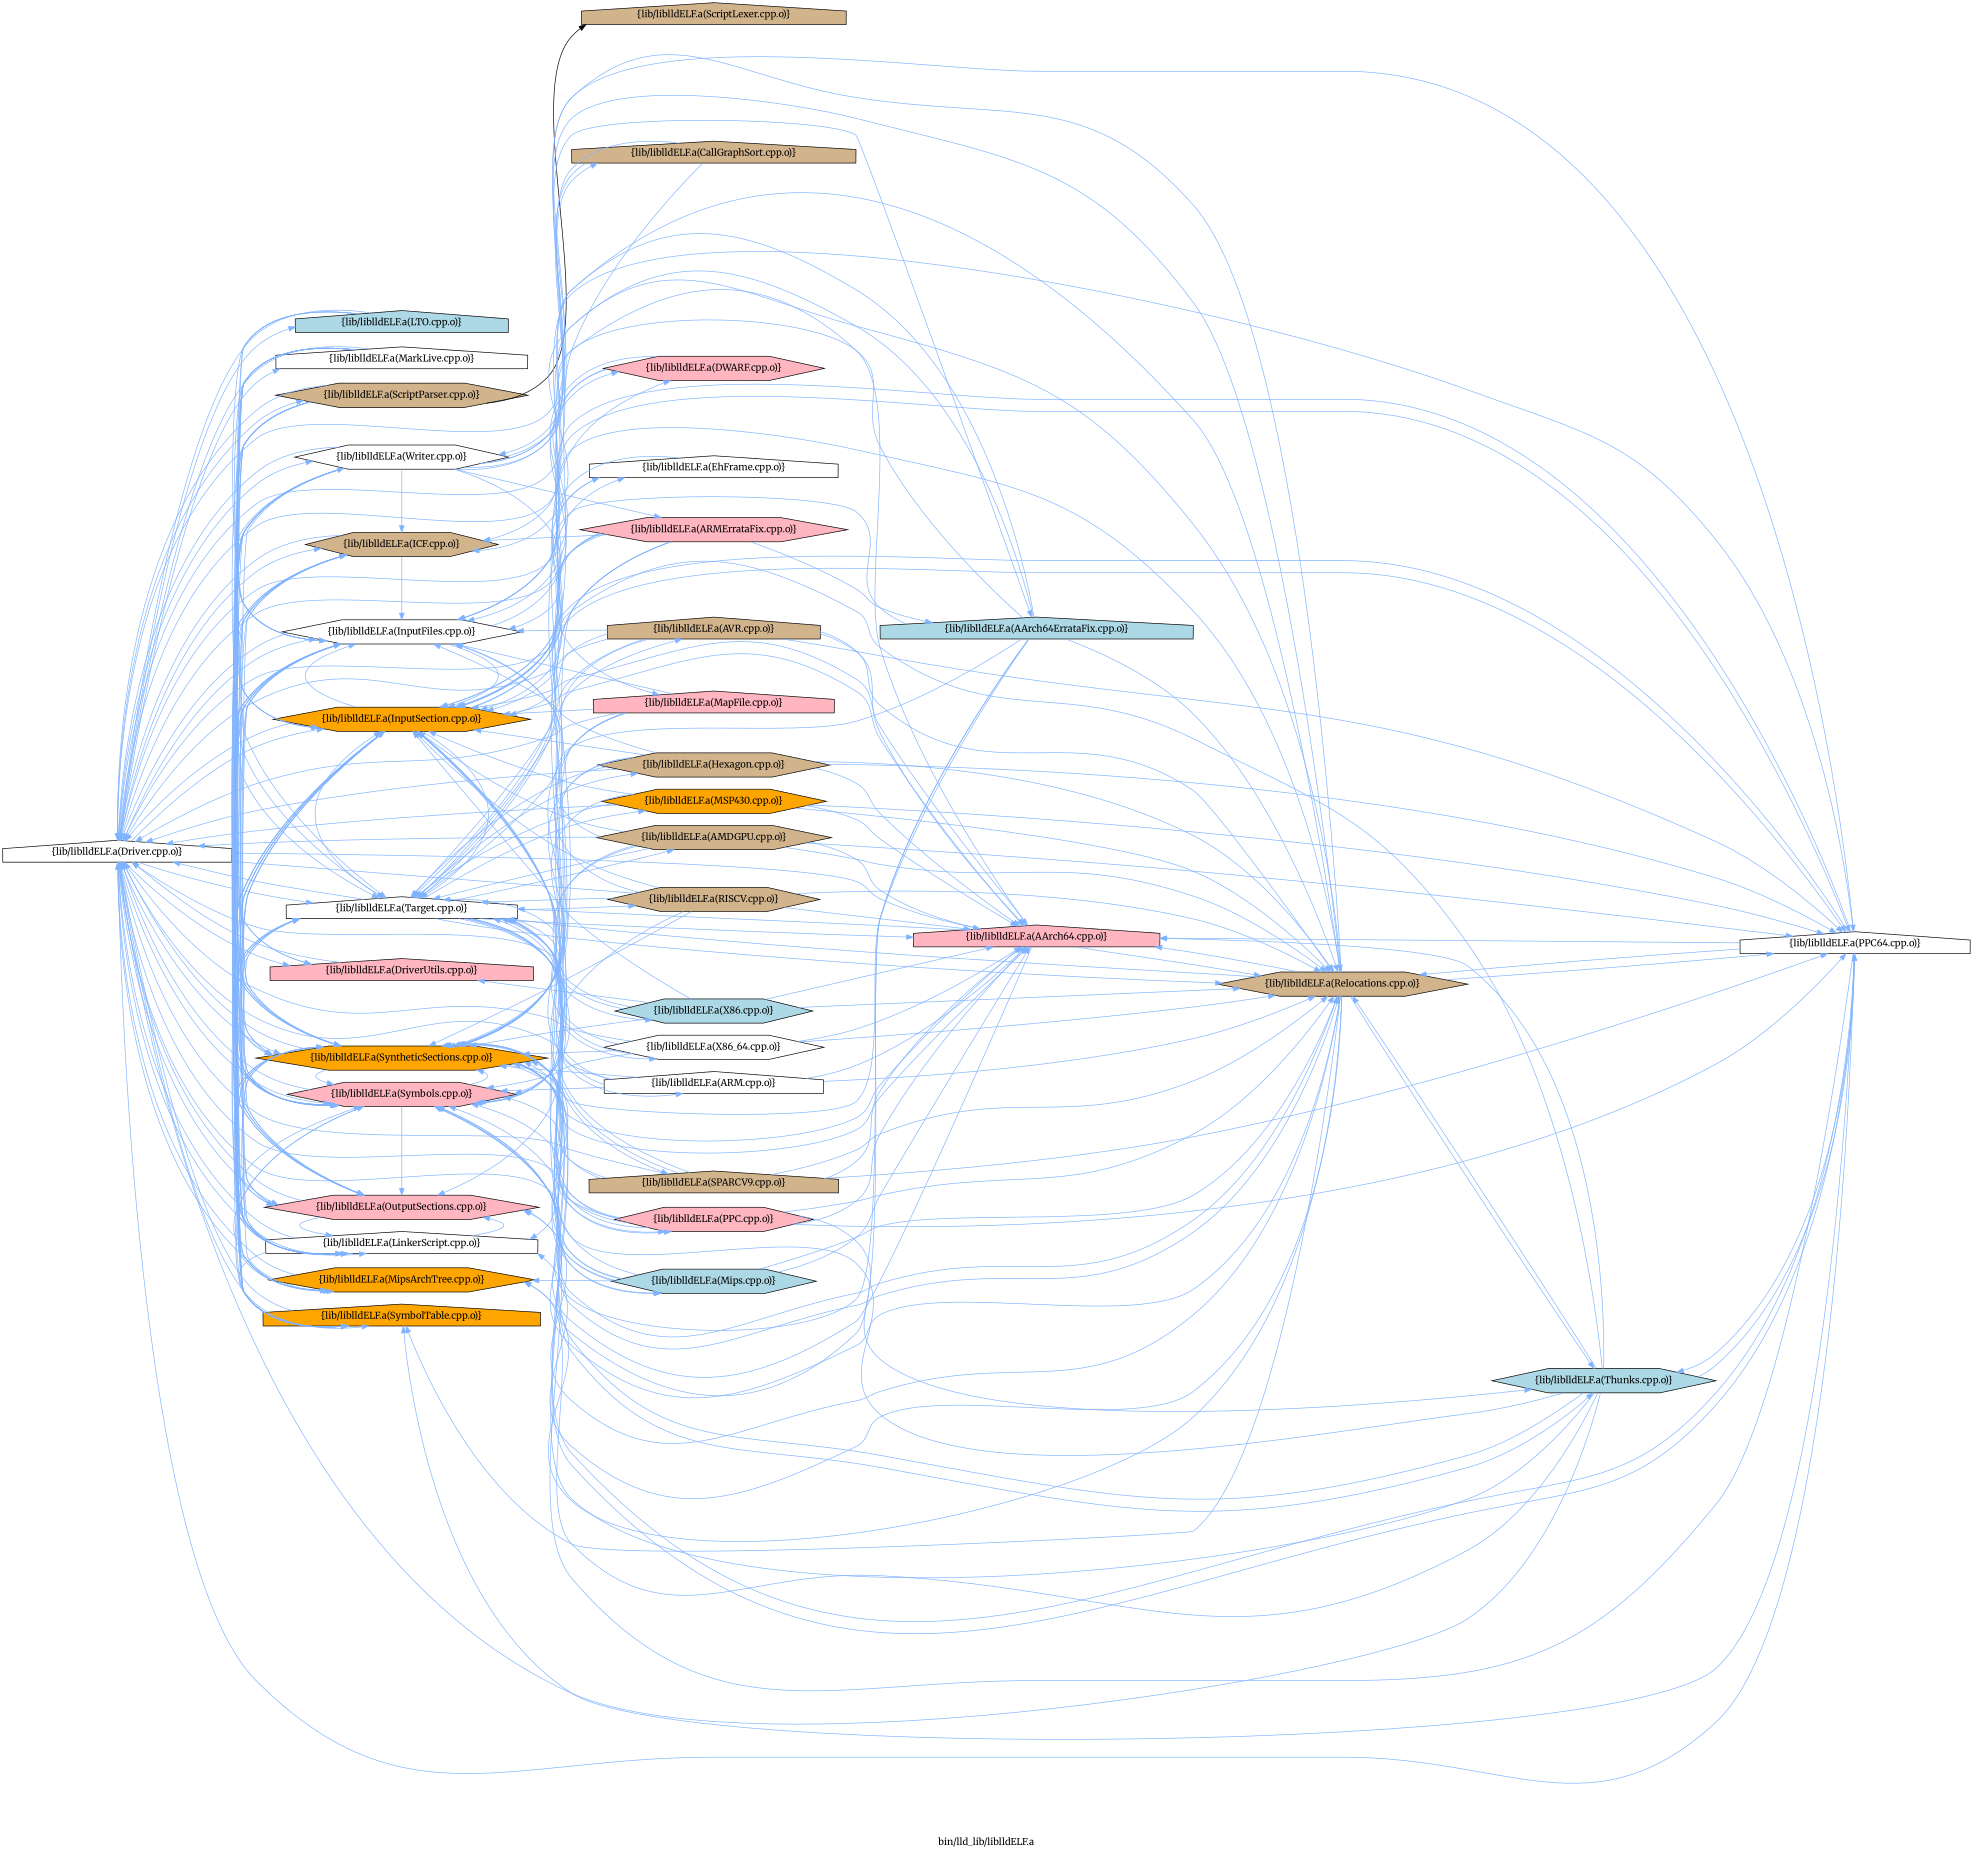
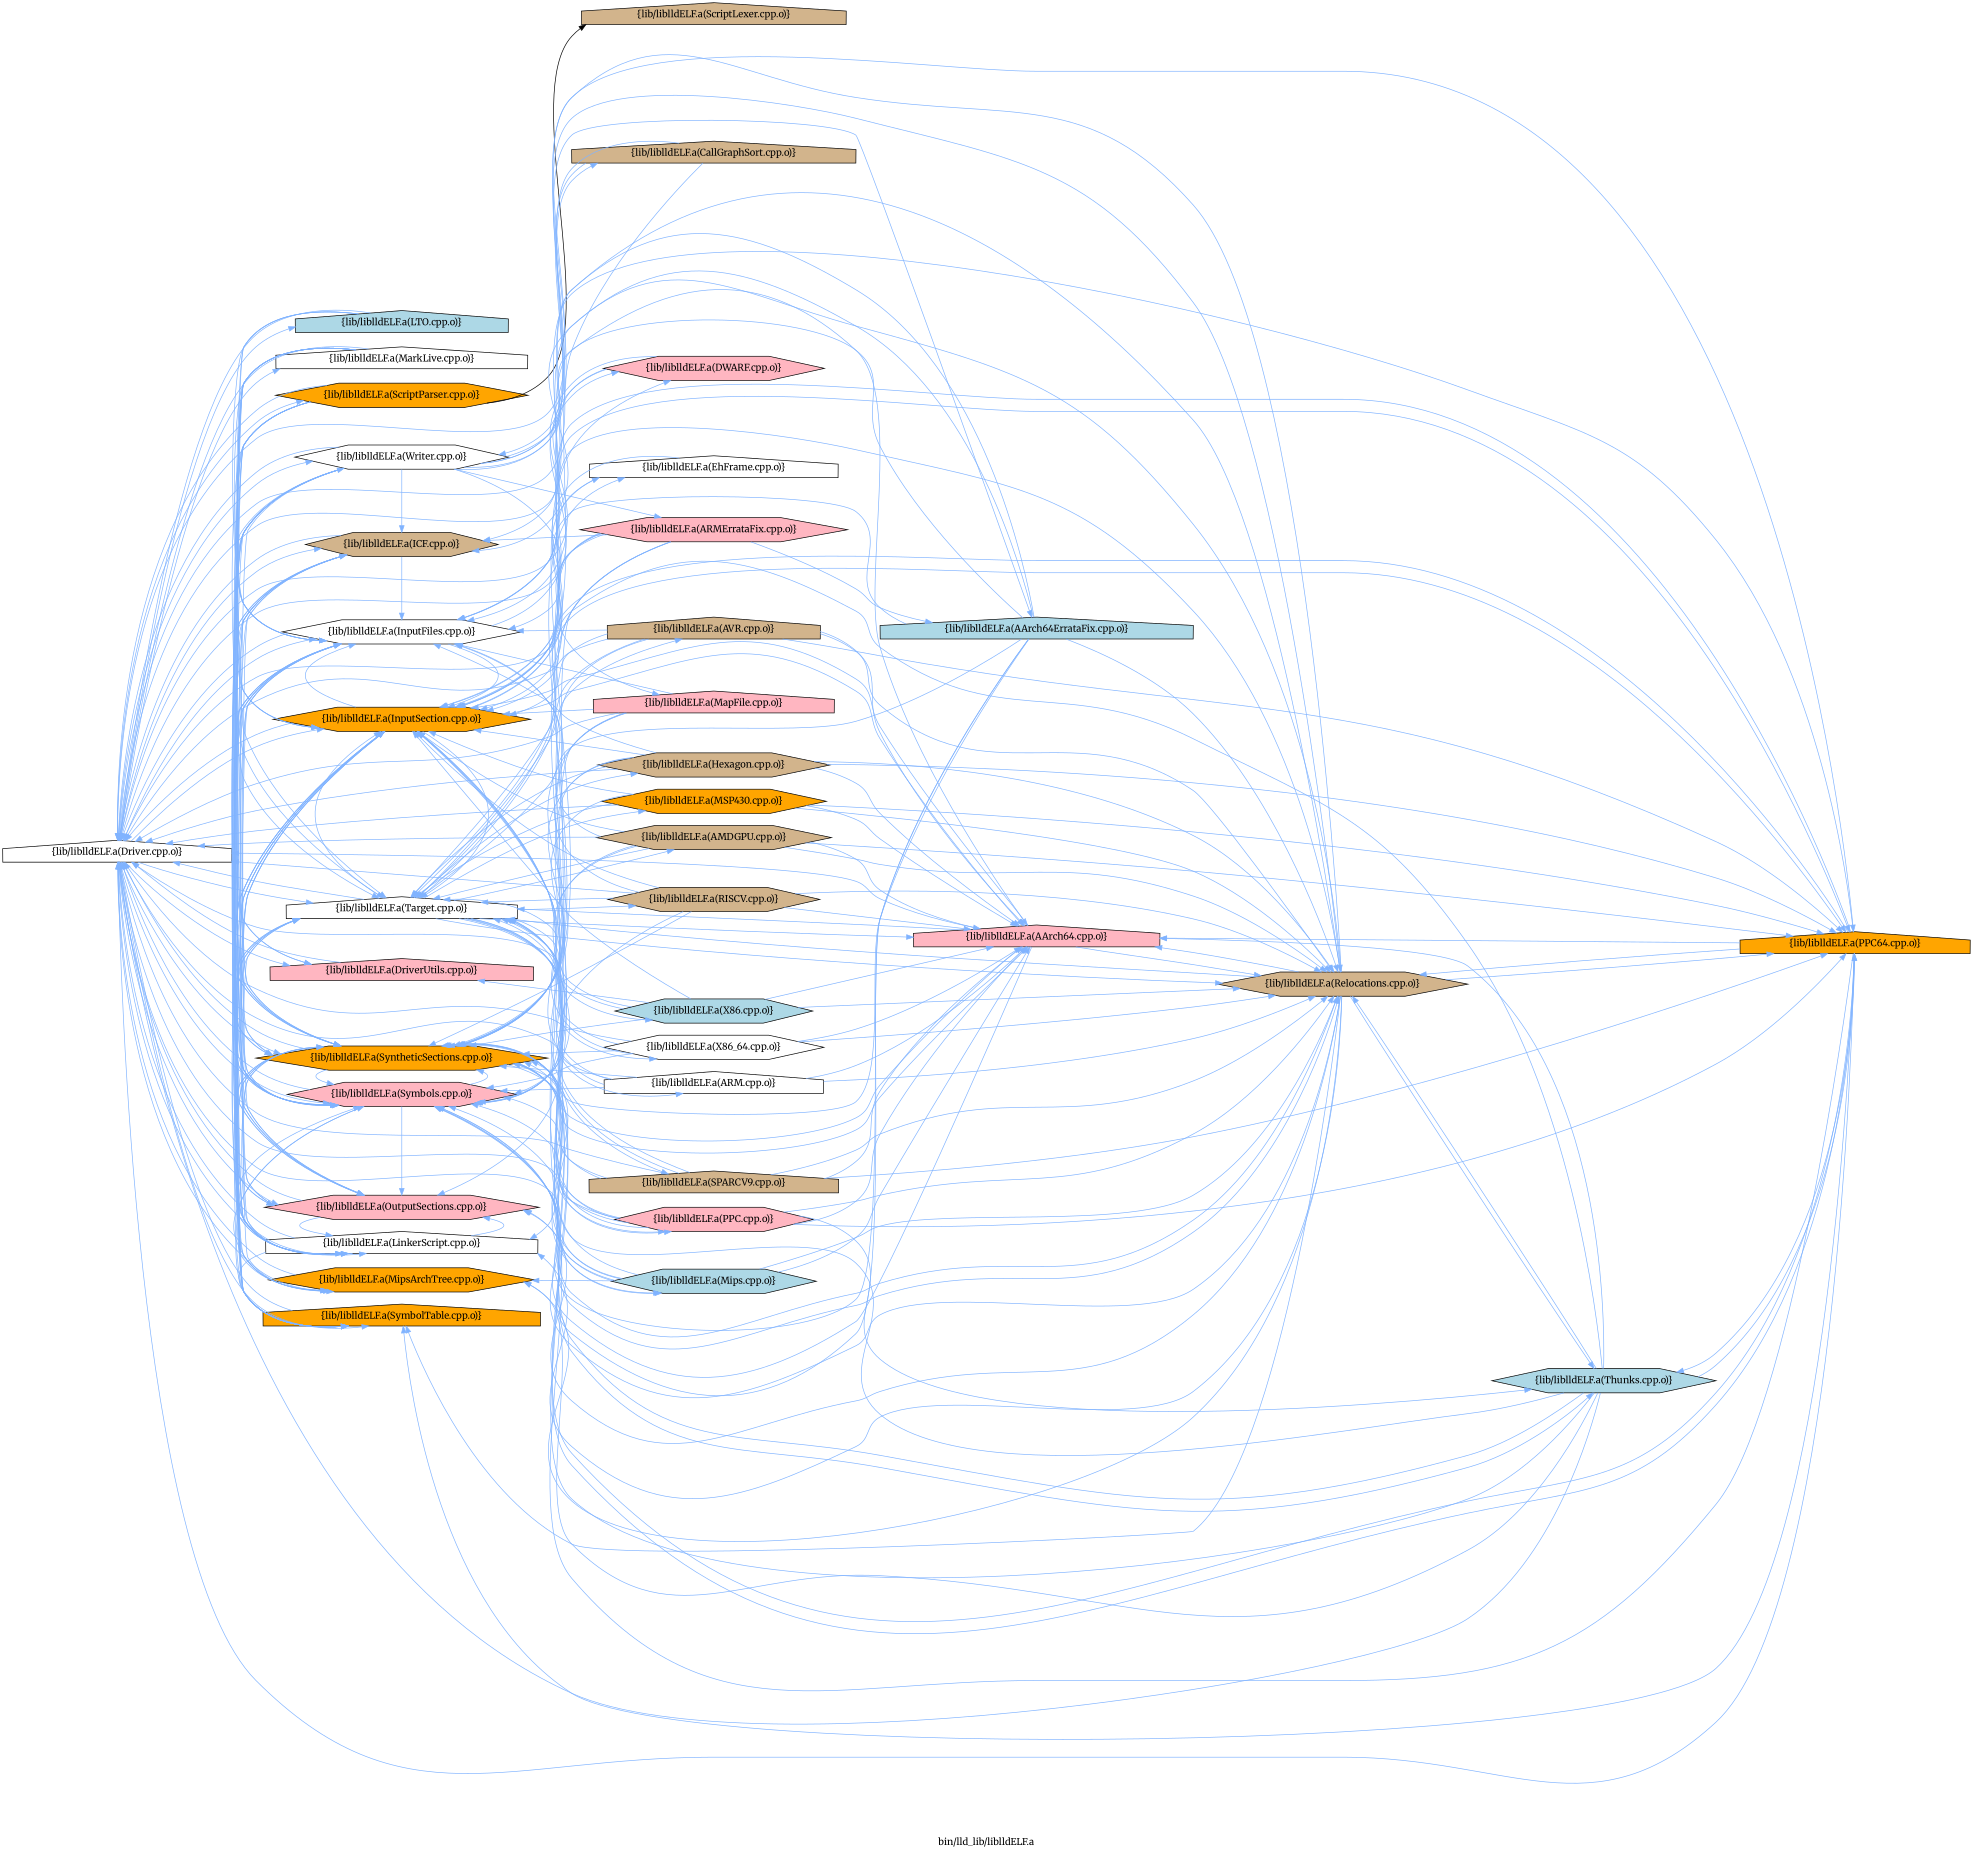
(402, 395) -> (402, 395)
(1855, 944) -> (1855, 944)
